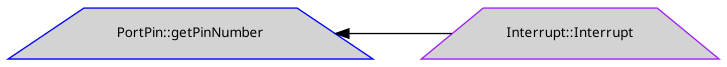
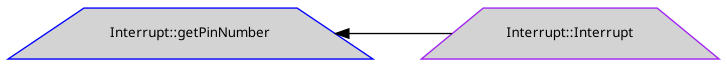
(191, 34) -> (191, 34)
